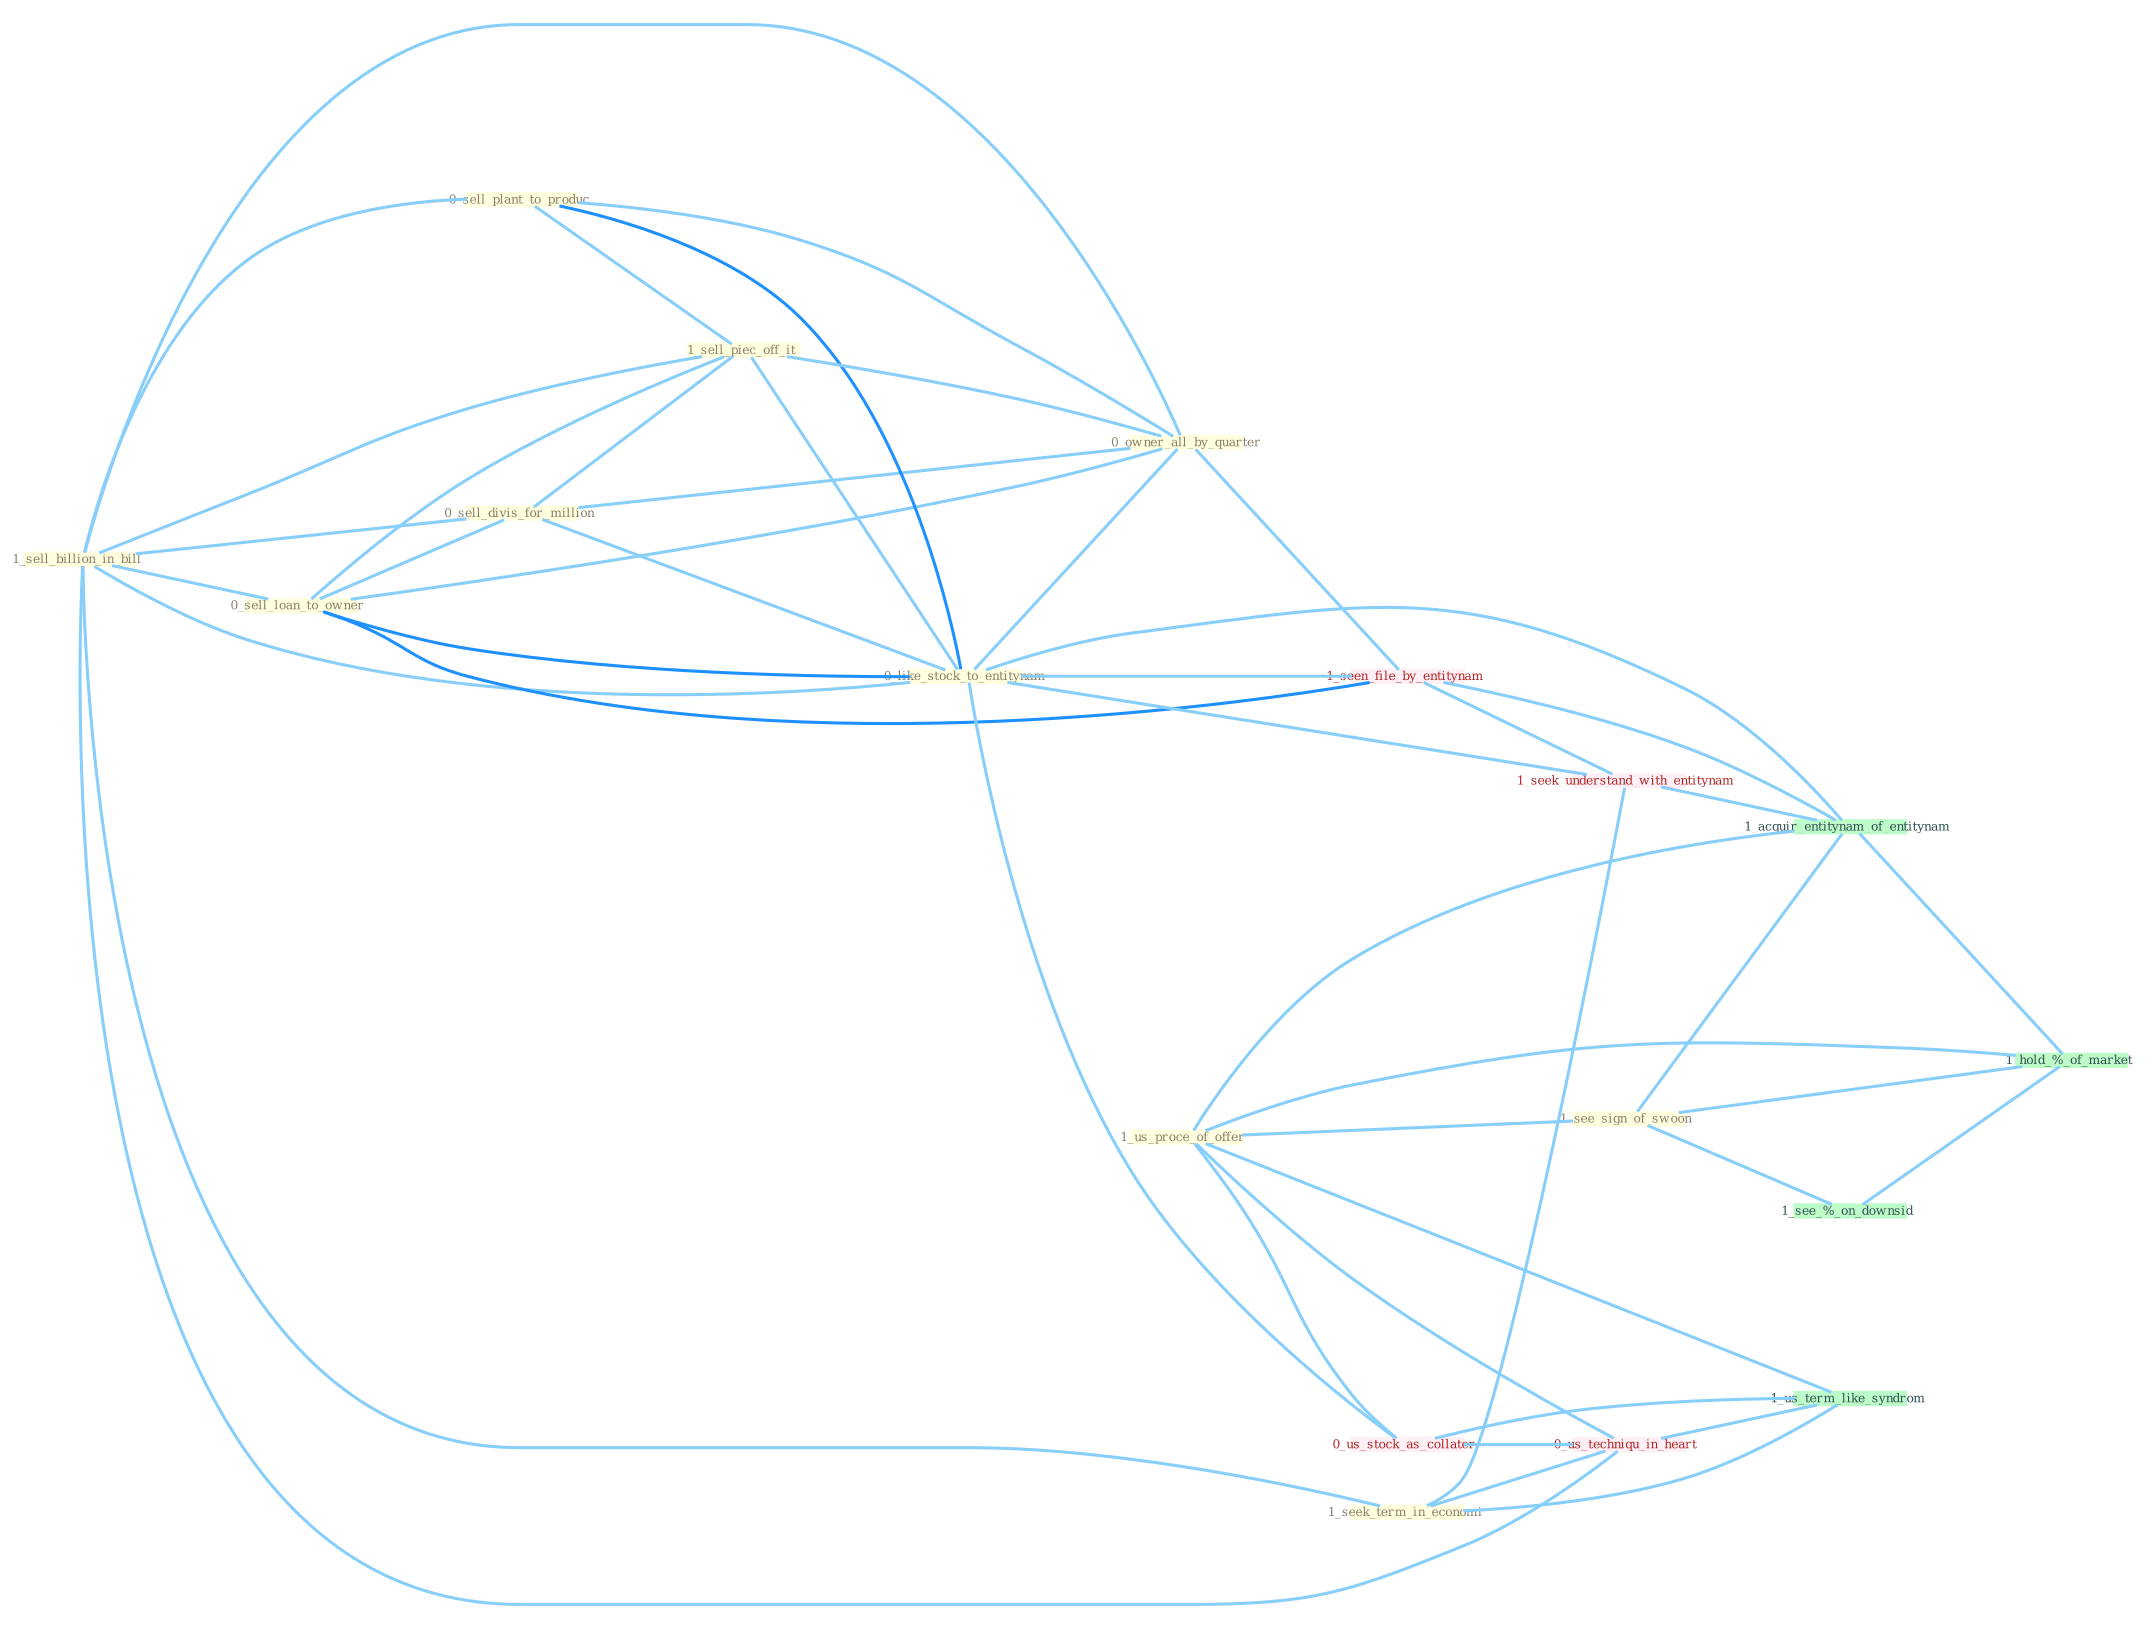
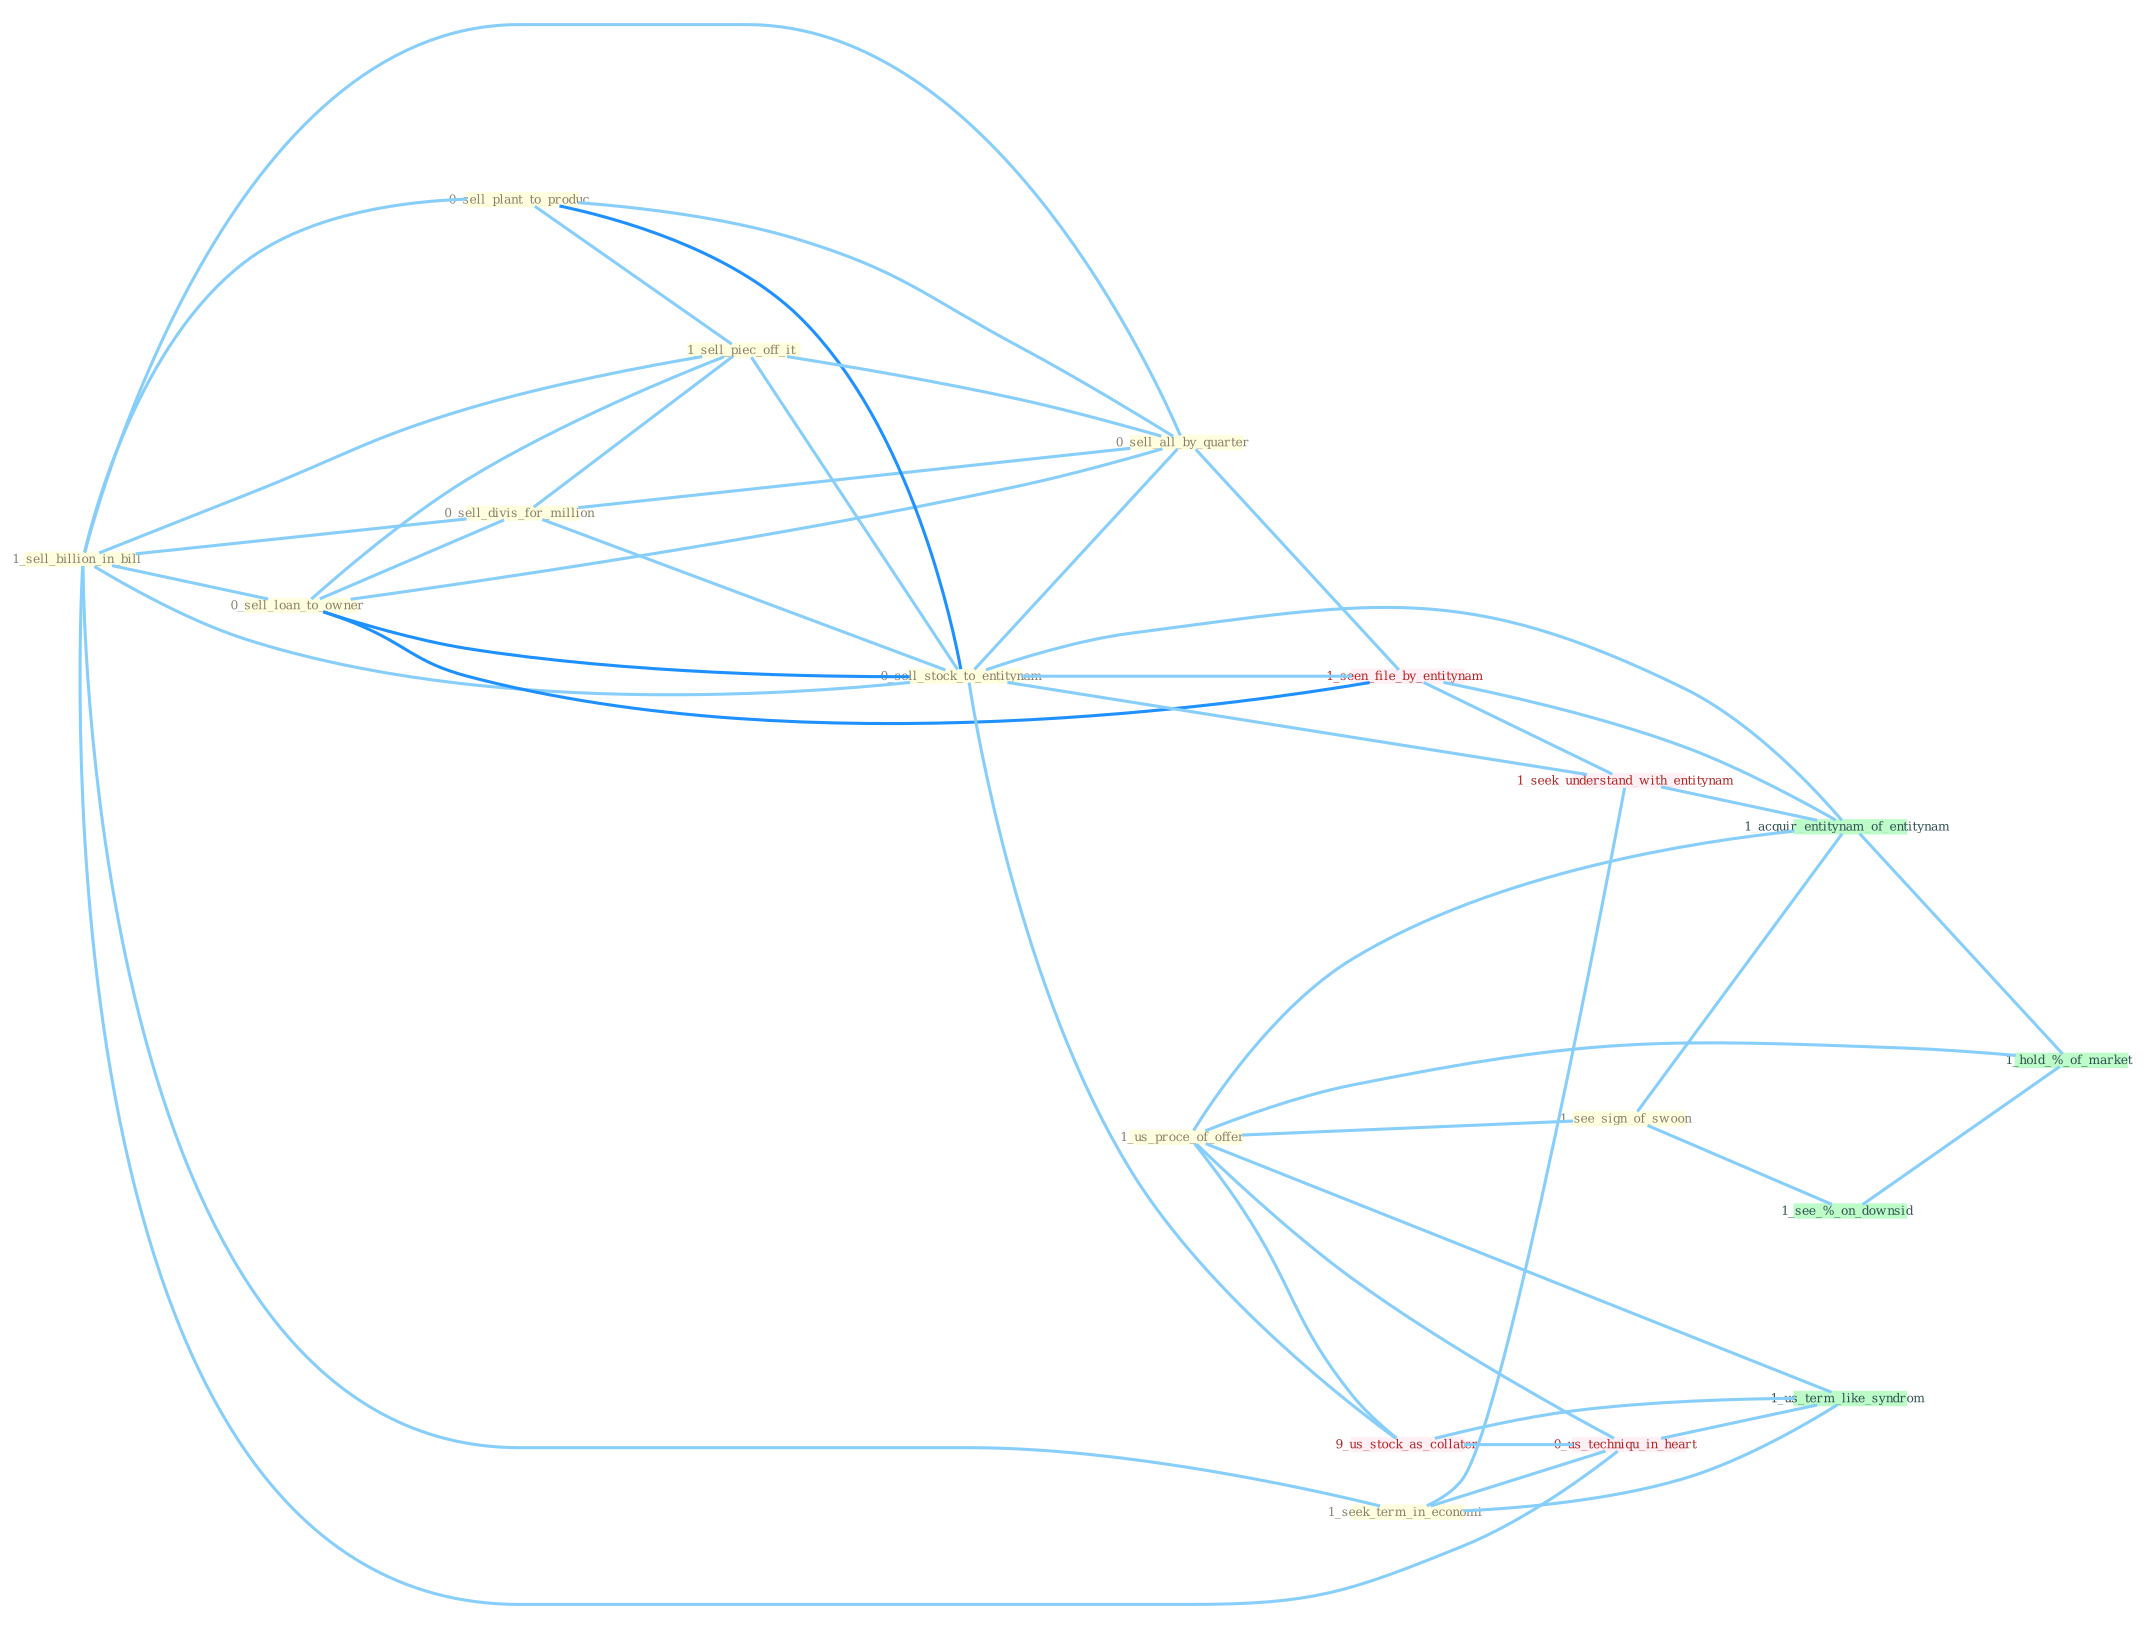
(1186, 443) -> (1186, 443)
(965, 676) -> (965, 676)
(1850, 1090) -> none
(1408, 1445) -> (1408, 1445)
